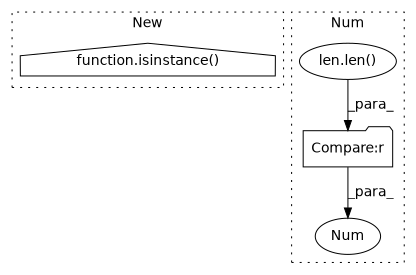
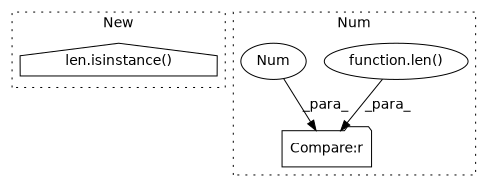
(148, 61) -> (119, 61)
(348, 61) -> (396, 61)
(348, 188) -> (297, 100)
